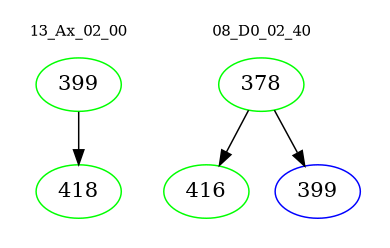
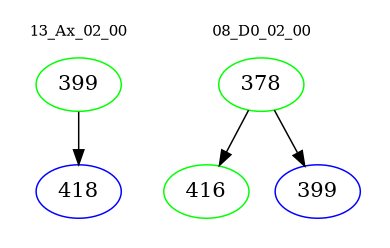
(262, 32) -> (262, 32)
(79, 192) -> (79, 192)
